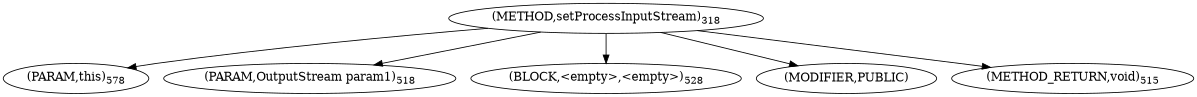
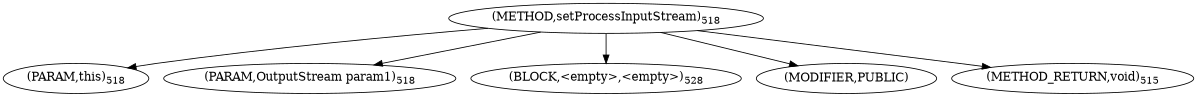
(711, 17) -> (711, 17)
(116, 77) -> (116, 77)
